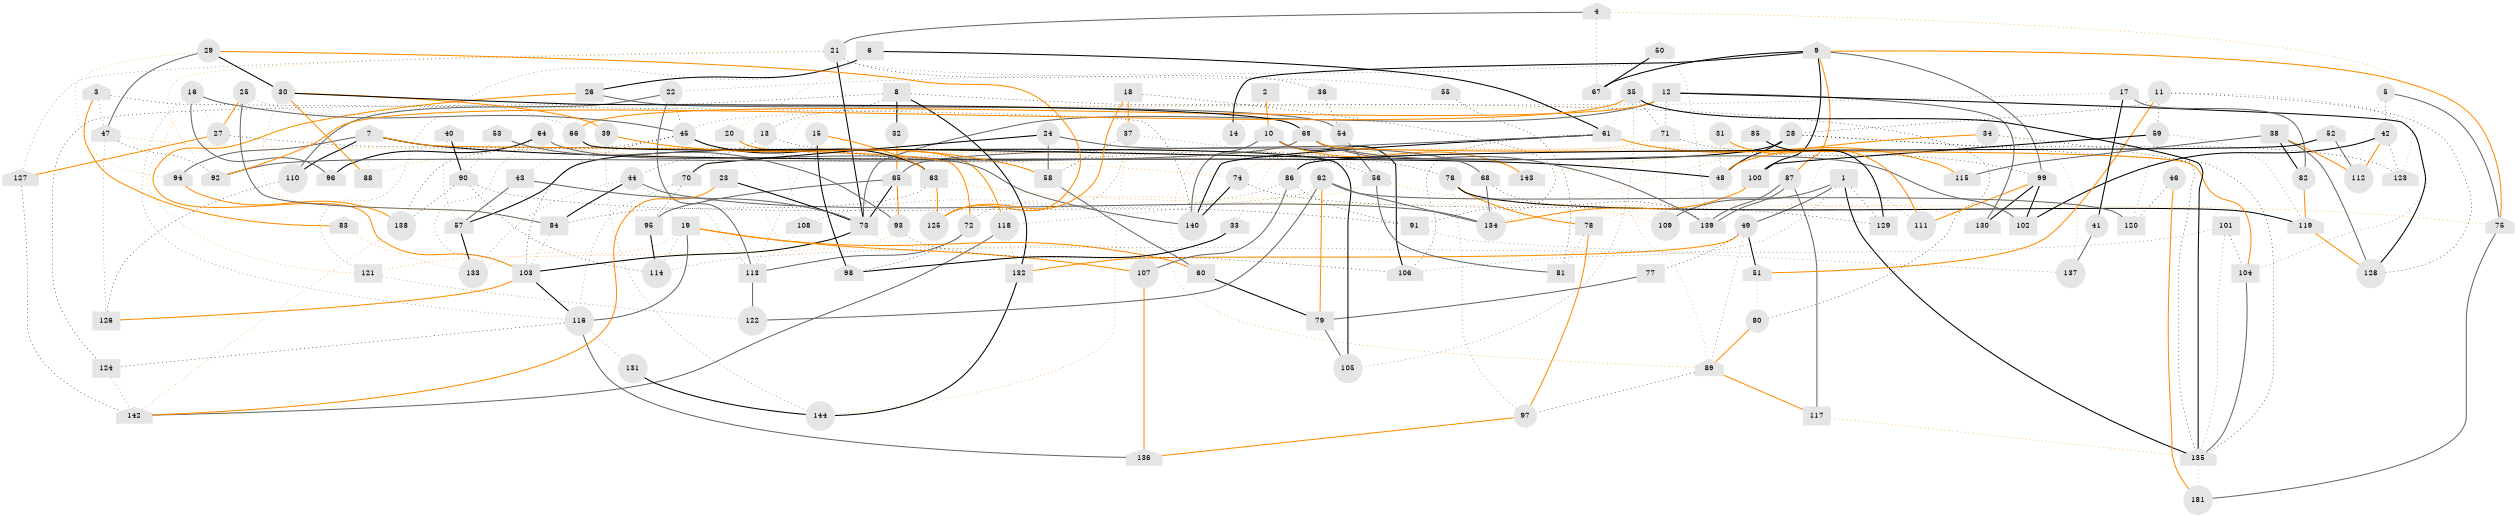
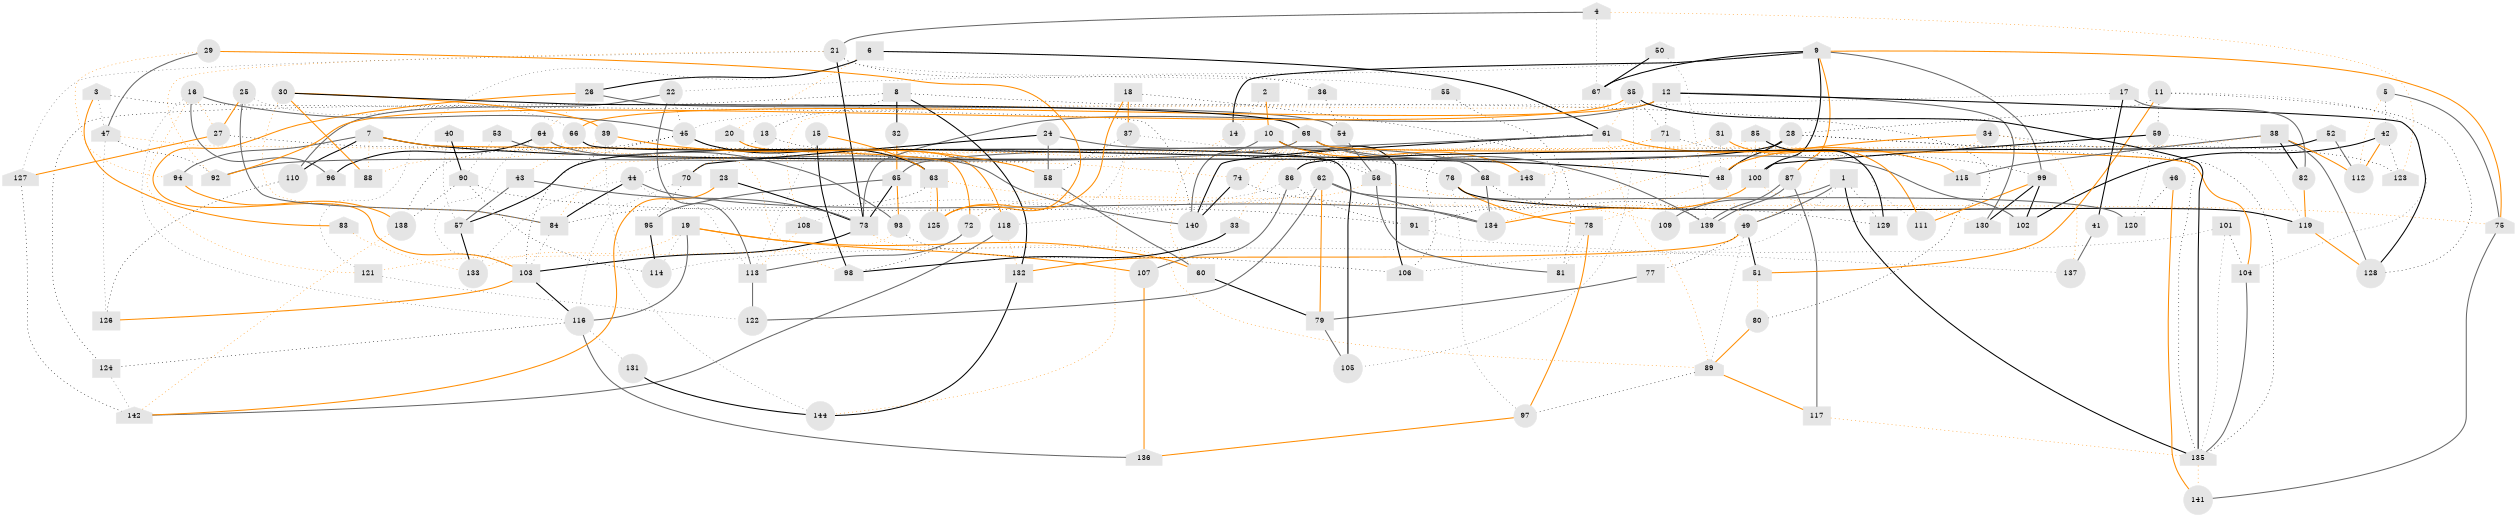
(247, 72) -> none
none -> (1399, 149)
(2198, 500) -> (2198, 500)
